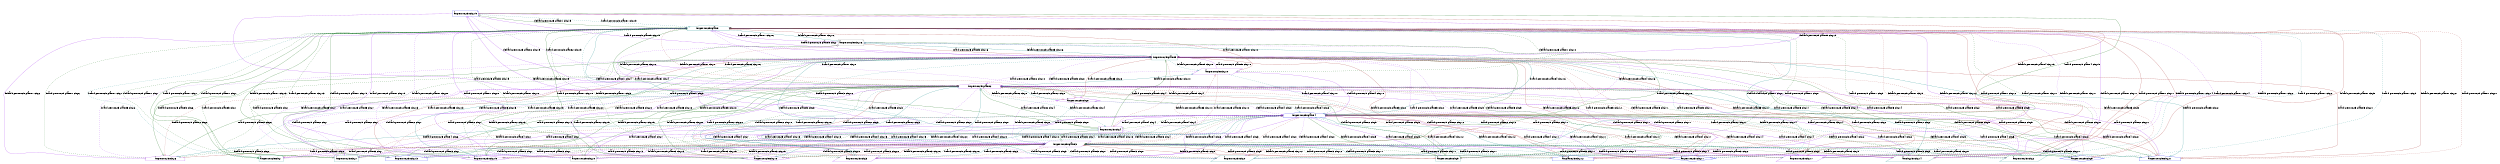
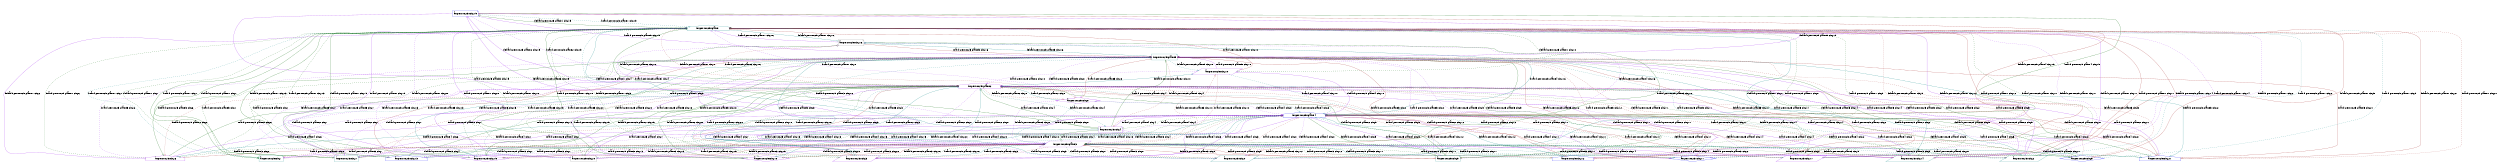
(887, 51) -> (1650, 65)
(1765, 93) -> (1765, 93)
(722, 102) -> none
none -> (754, 116)
(442, 151) -> (442, 151)
(1573, 159) -> (1573, 159)
(1912, 159) -> (1912, 159)
